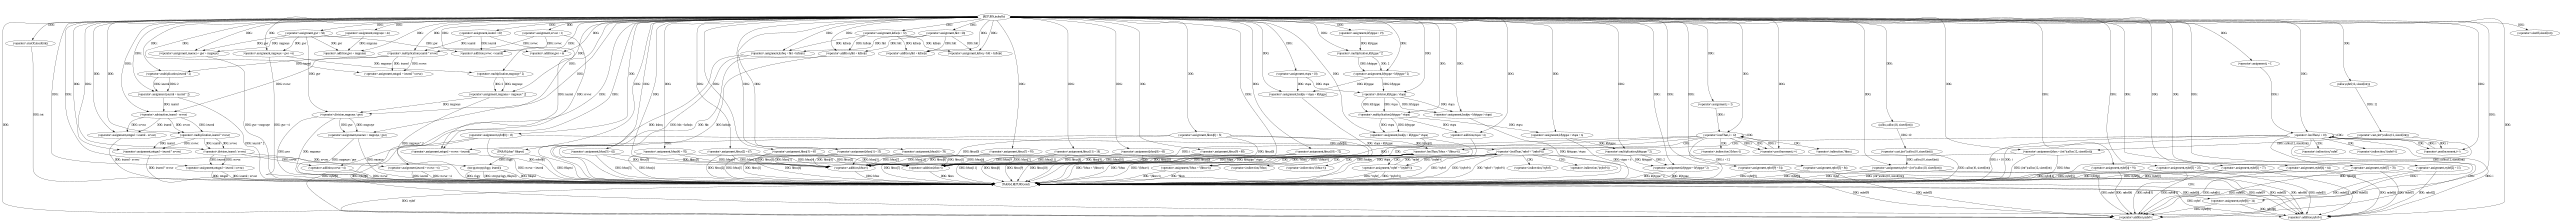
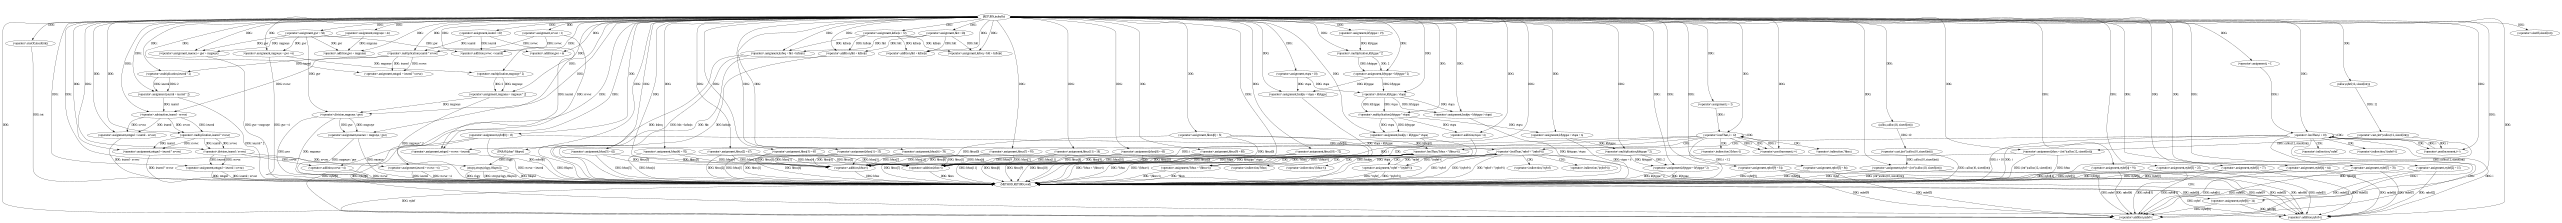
(803, 139) -> (1435, 142)
(484, 168) -> (484, 168)
(1016, 185) -> (1016, 185)
